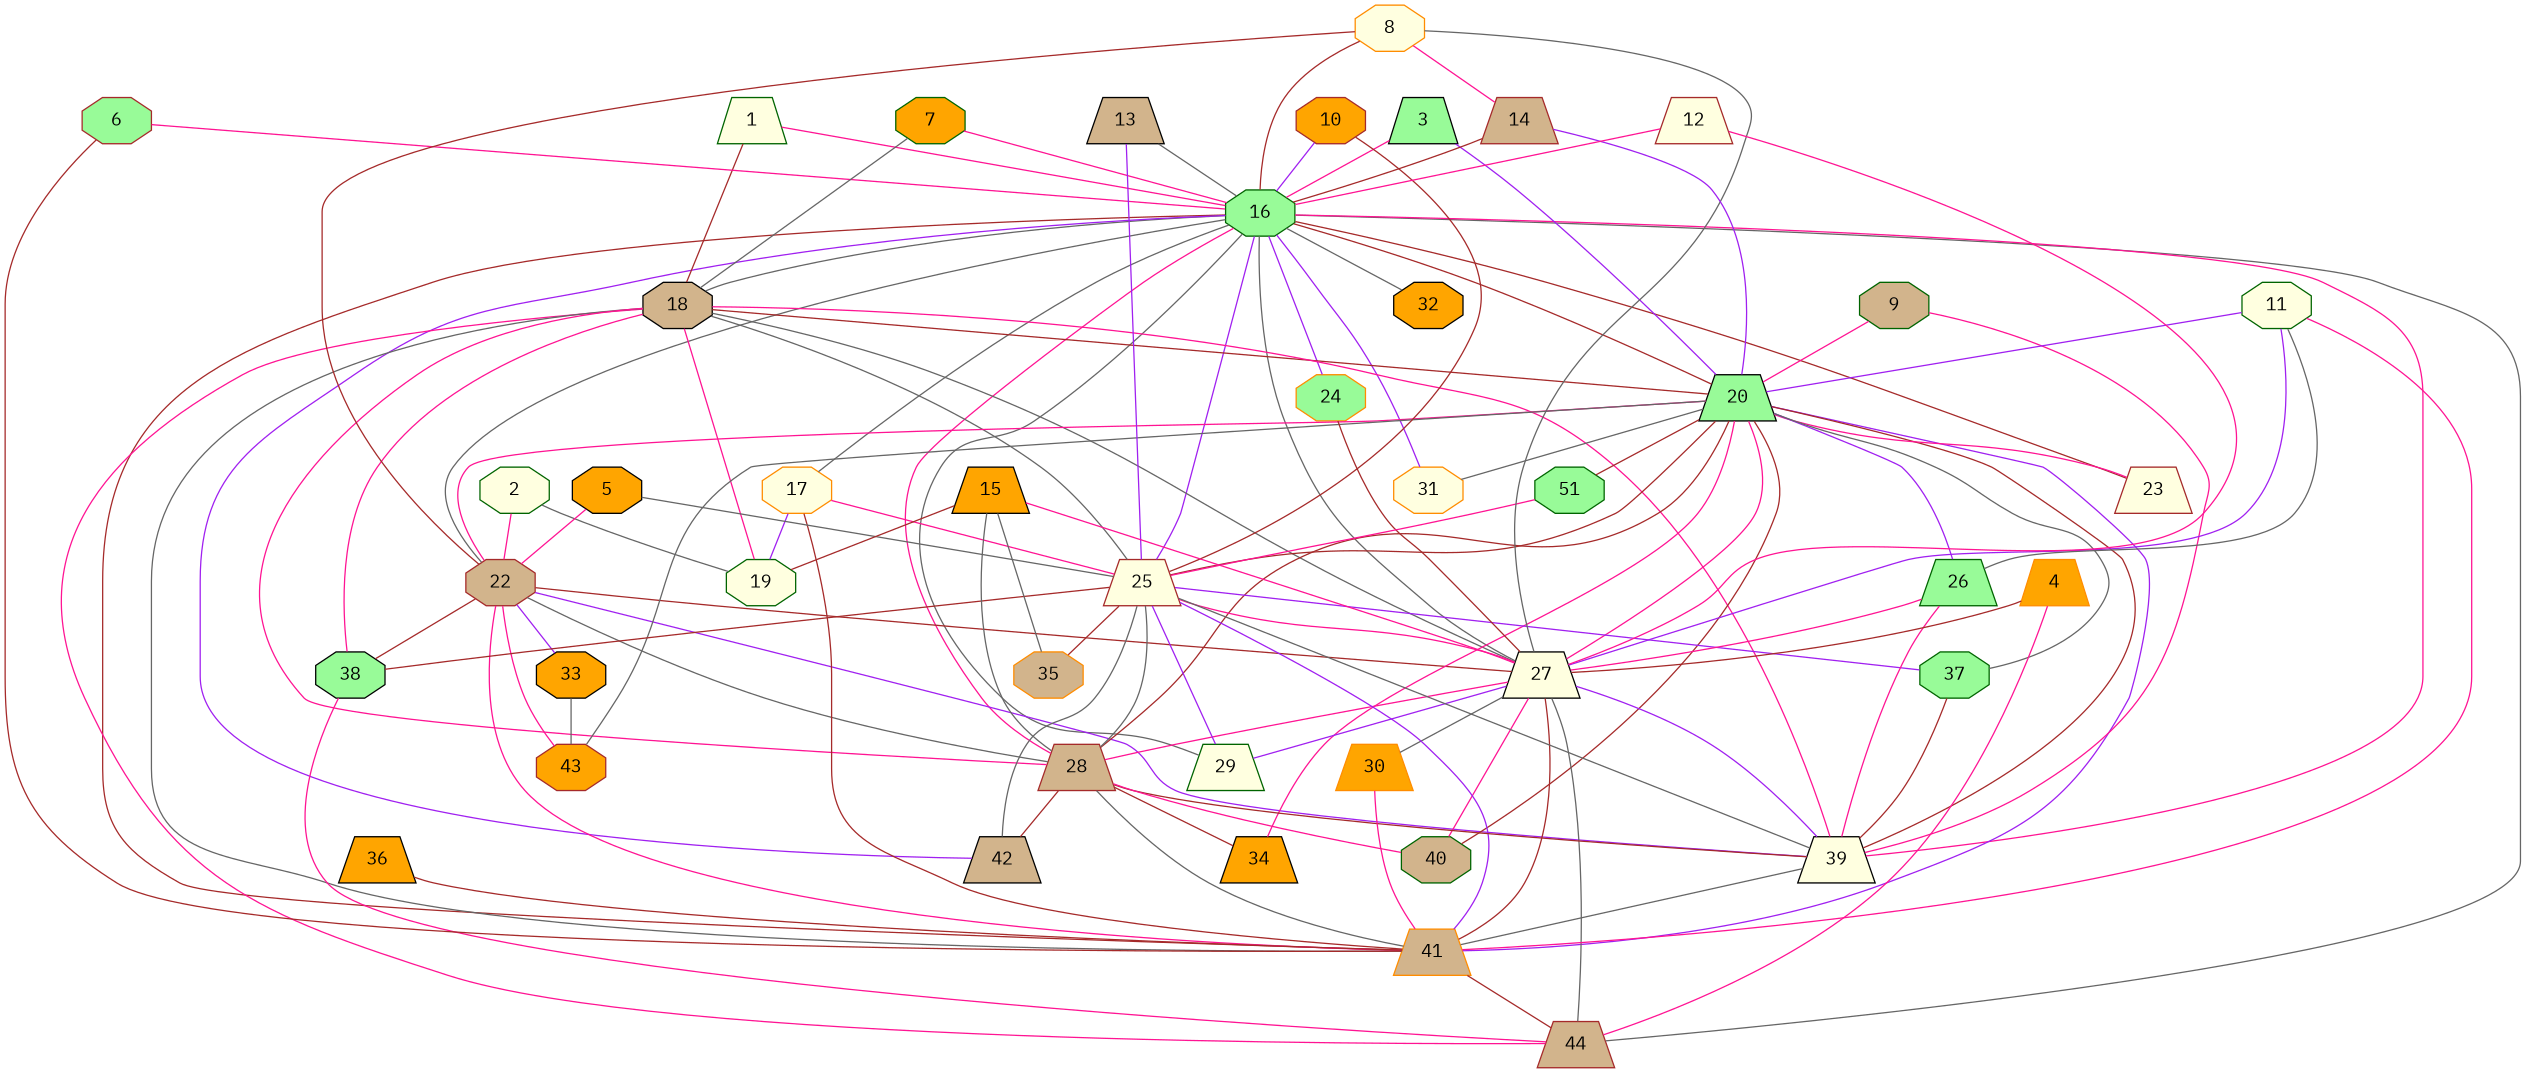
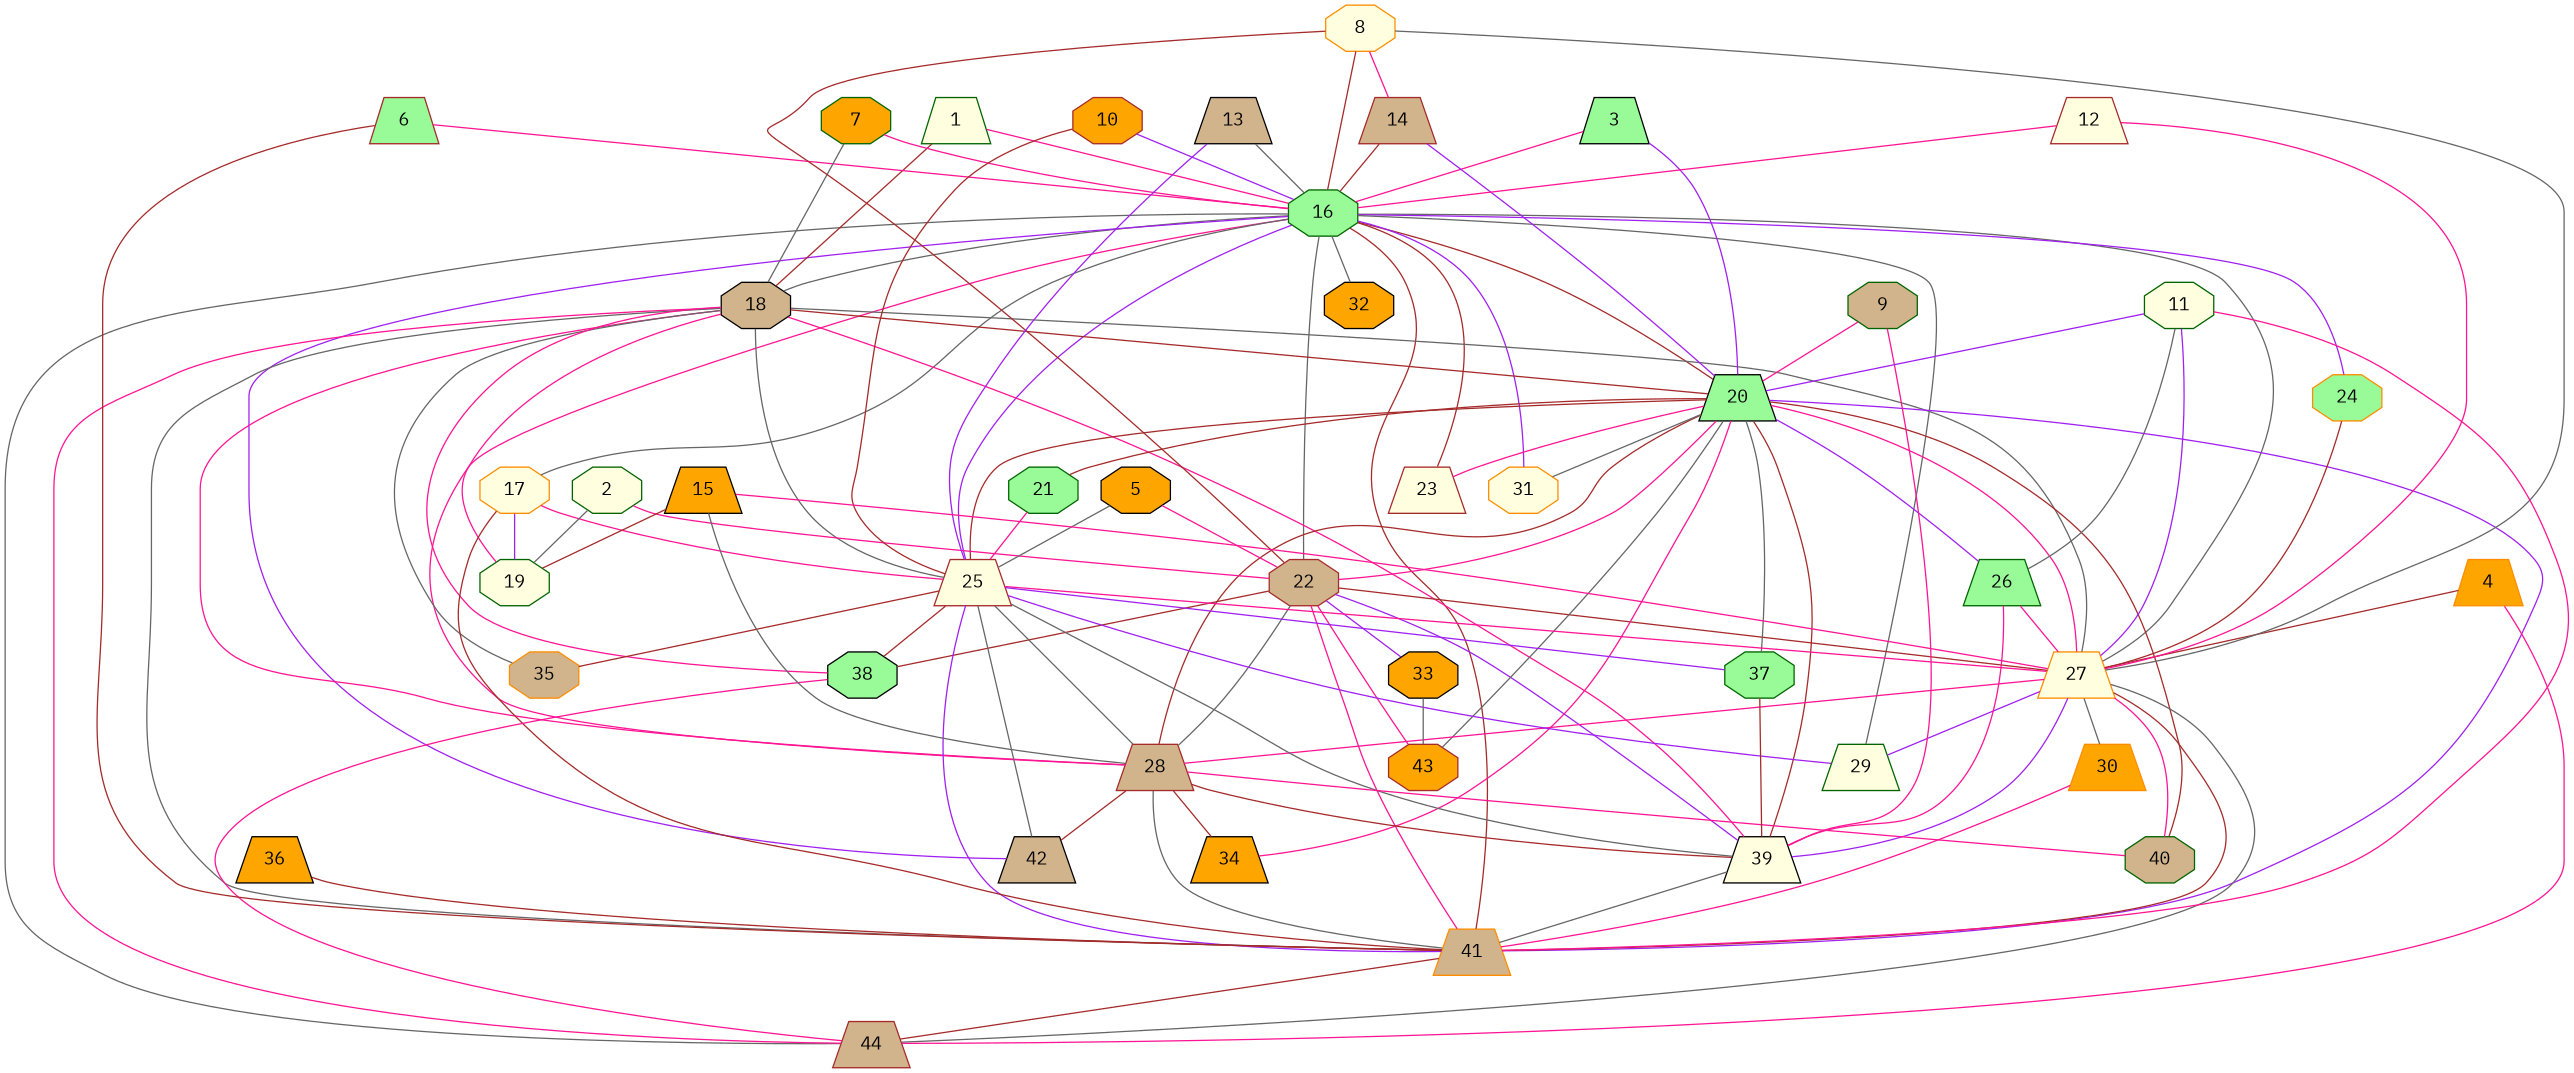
(117, 121) -> (404, 121)
(2331, 286) -> none
(1570, 490) -> (1043, 490)
(1020, 583) -> (428, 404)
(1541, 675) -> (2076, 675)
